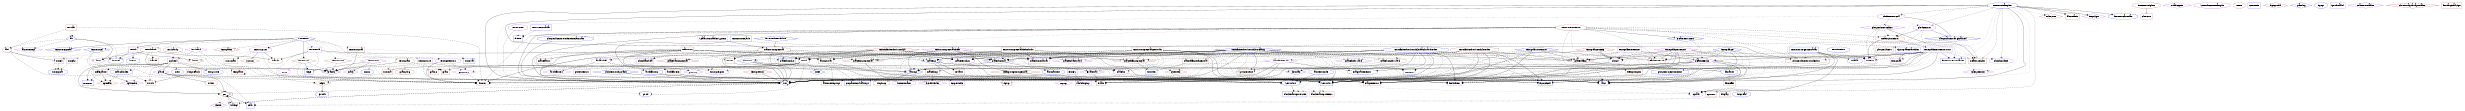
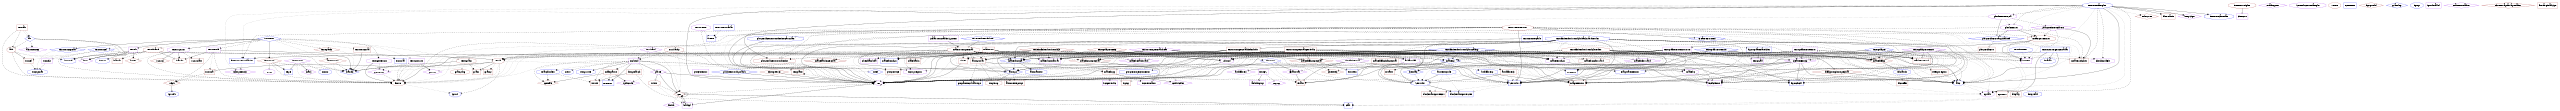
(1217, 54) -> (1409, 45)
